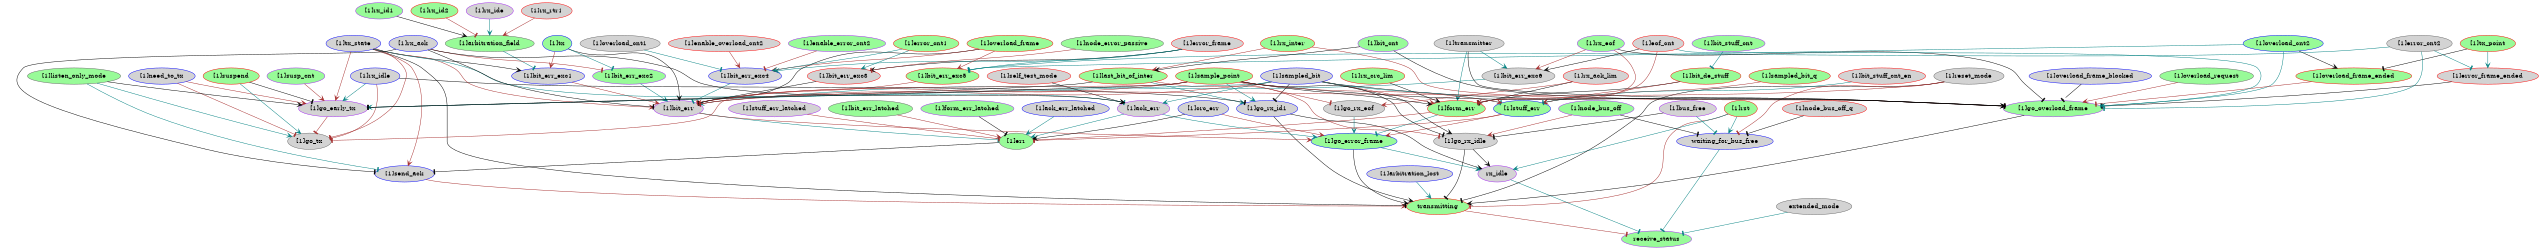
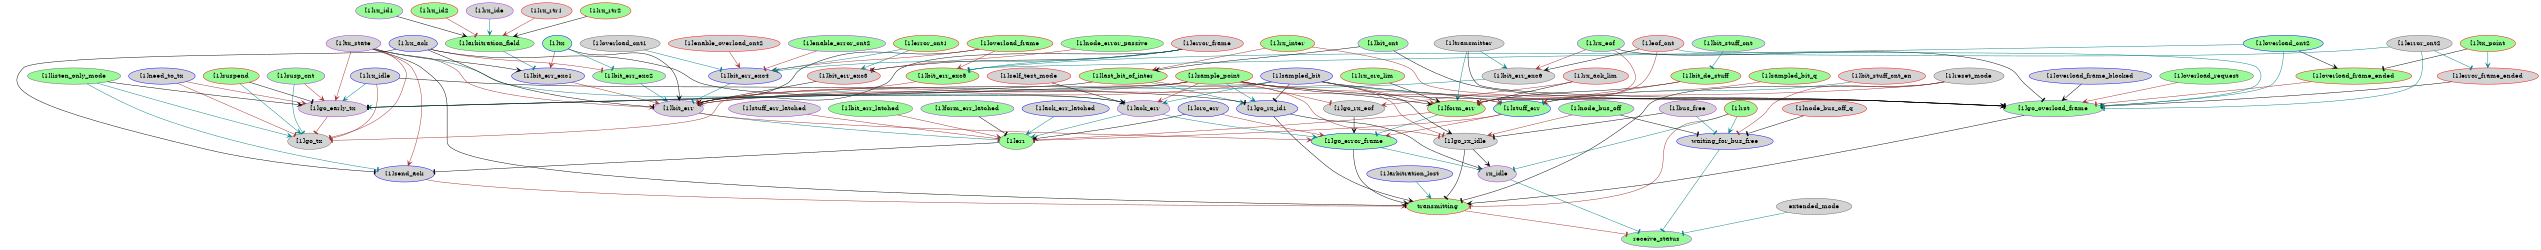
none -> (606, 11)
(353, 43) -> (353, 43)
none -> (949, 58)
(2073, 91) -> (2073, 91)
none -> (1180, 92)
(1397, 108) -> (1397, 108)
none -> (293, 109)
(1354, 123) -> (1354, 123)
(1622, 142) -> (1622, 142)
(1429, 158) -> (1429, 158)
